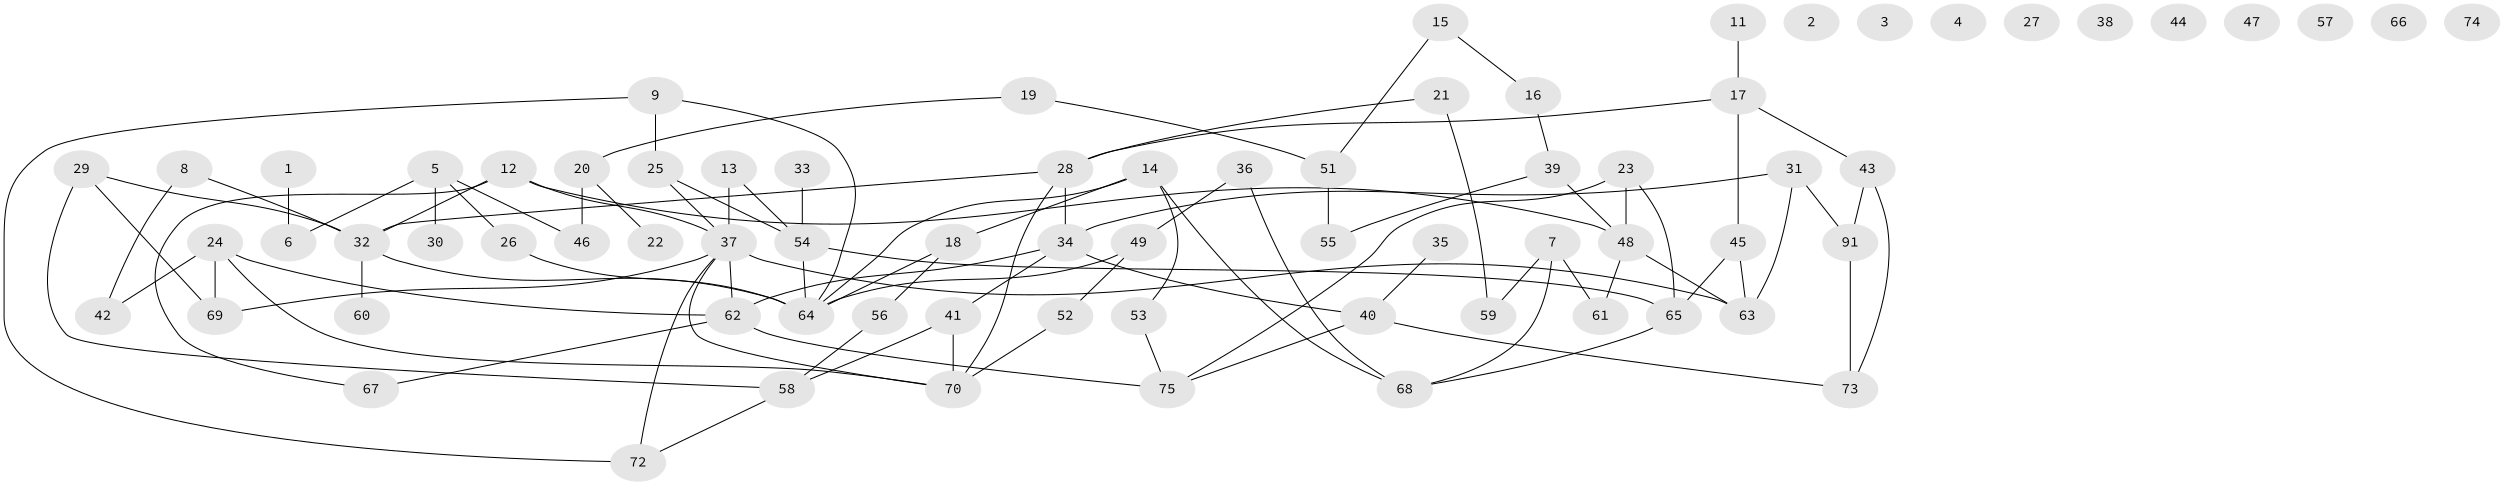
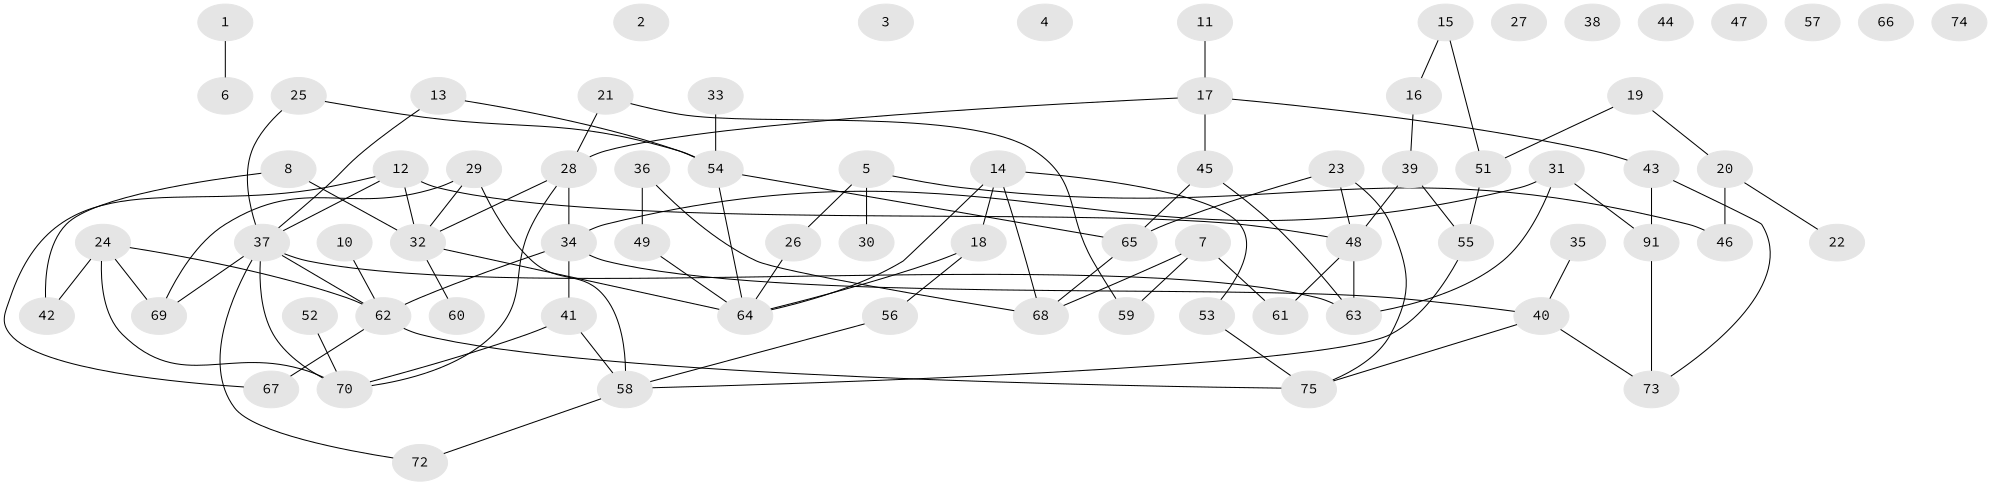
(656, 96) -> none
(362, 206) -> none
none -> (345, 243)
(1102, 279) -> none
none -> (1073, 371)
